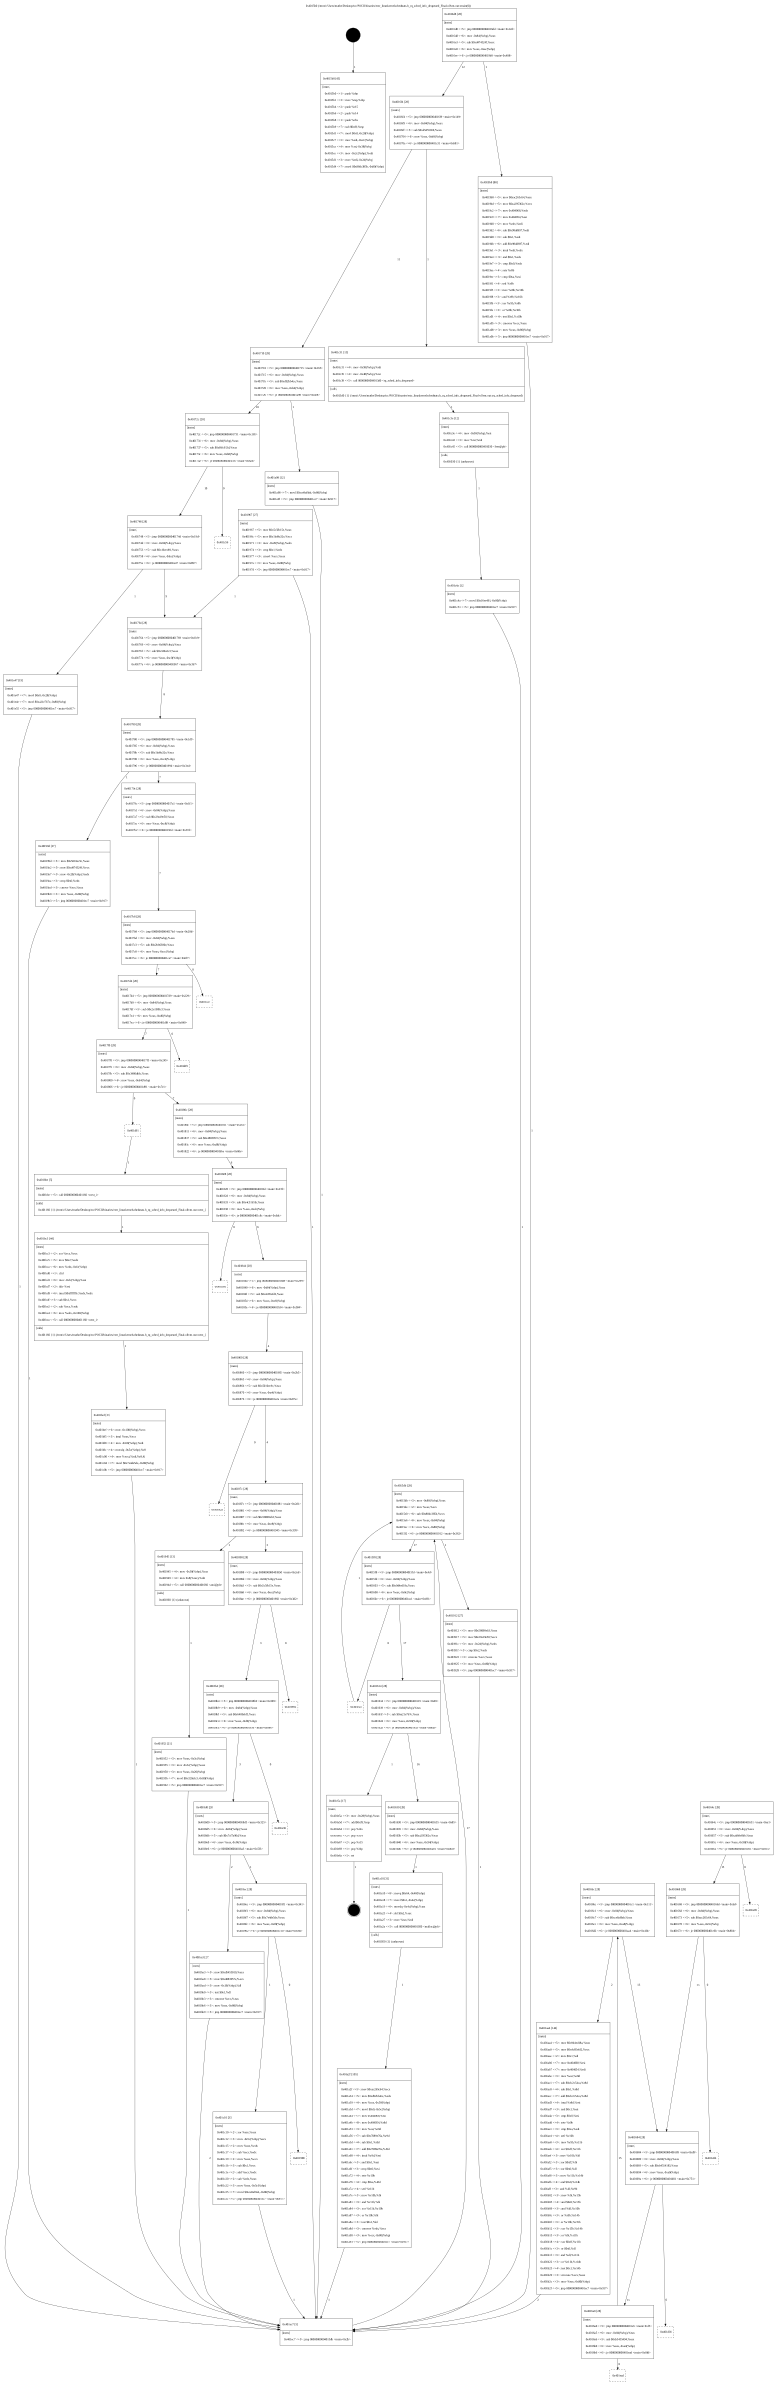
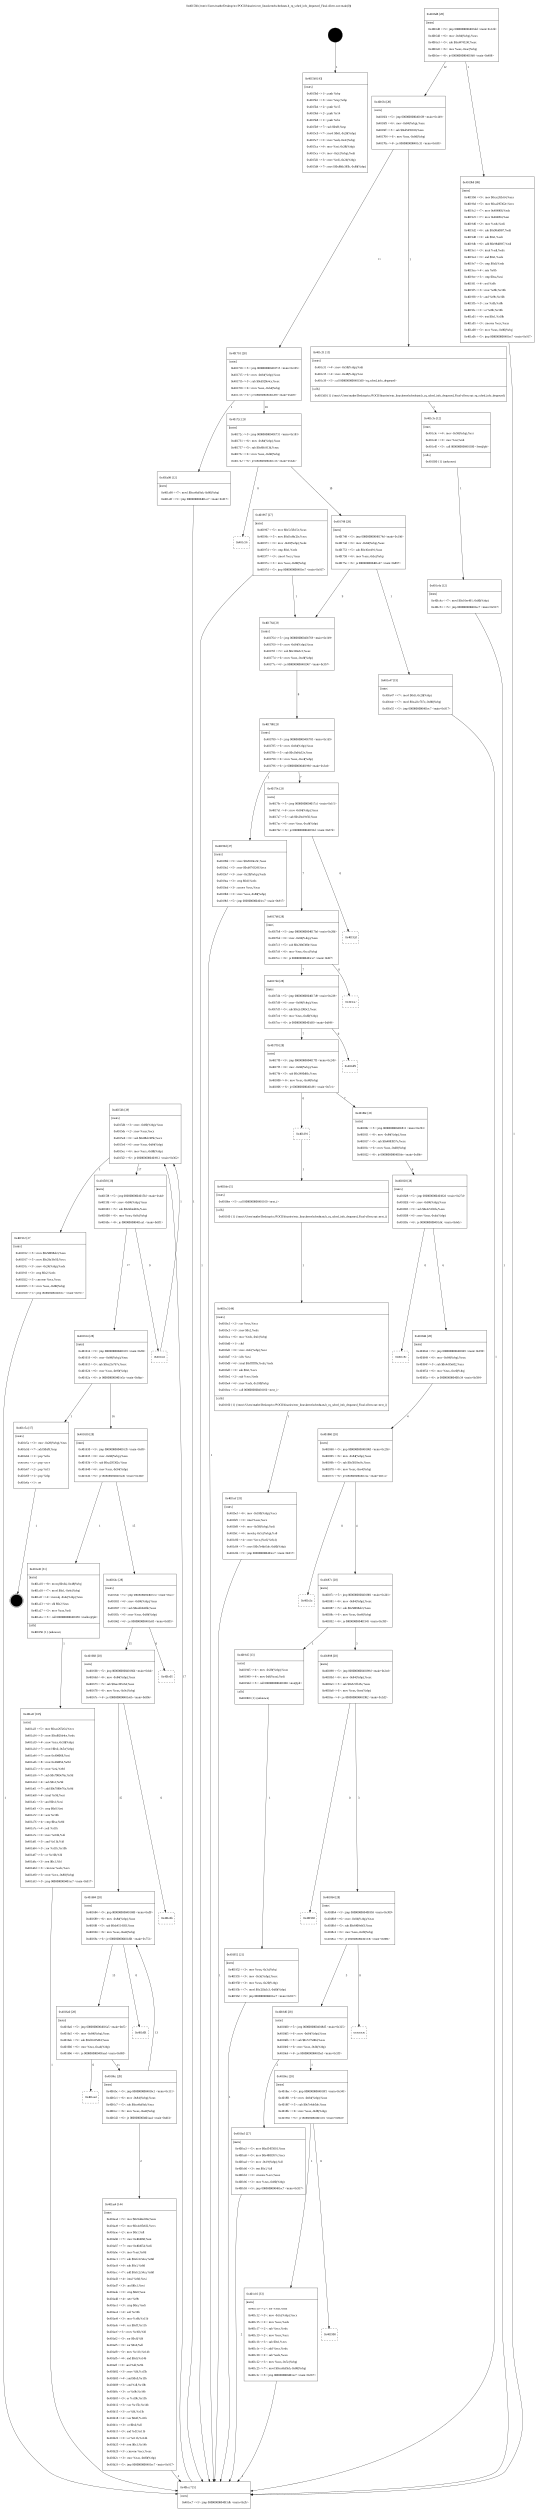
none -> (351, 937)
none -> (125, 1527)
